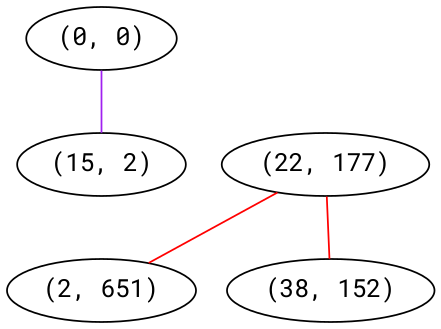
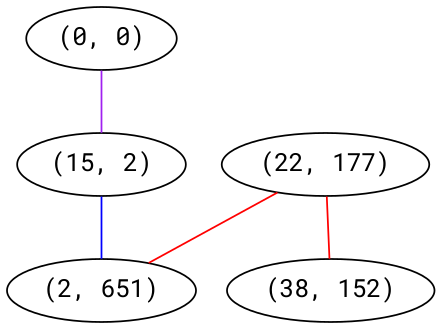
none -> (101, 228)
